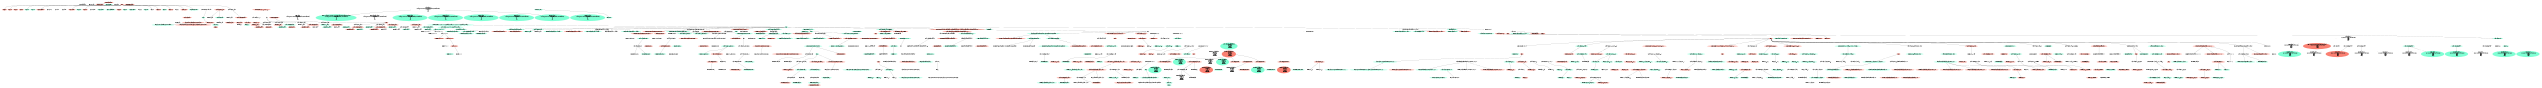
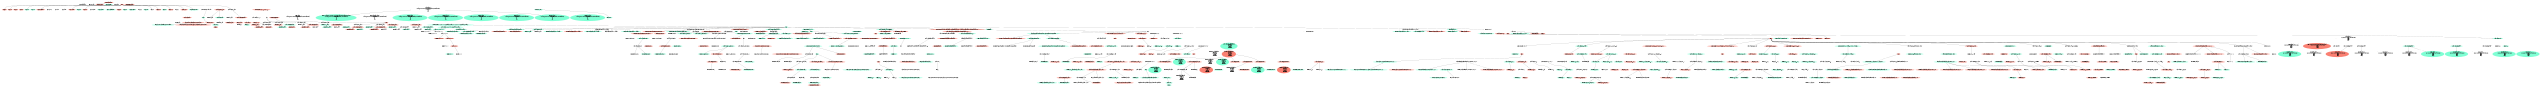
(1562, 62) -> (1562, 62)
